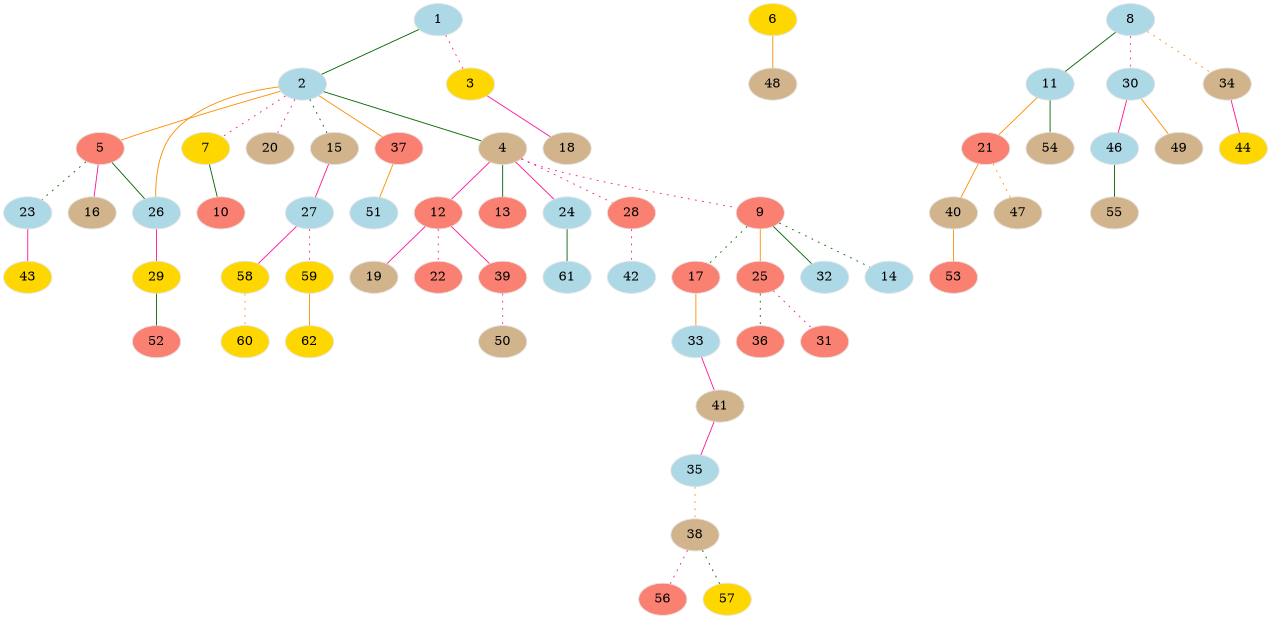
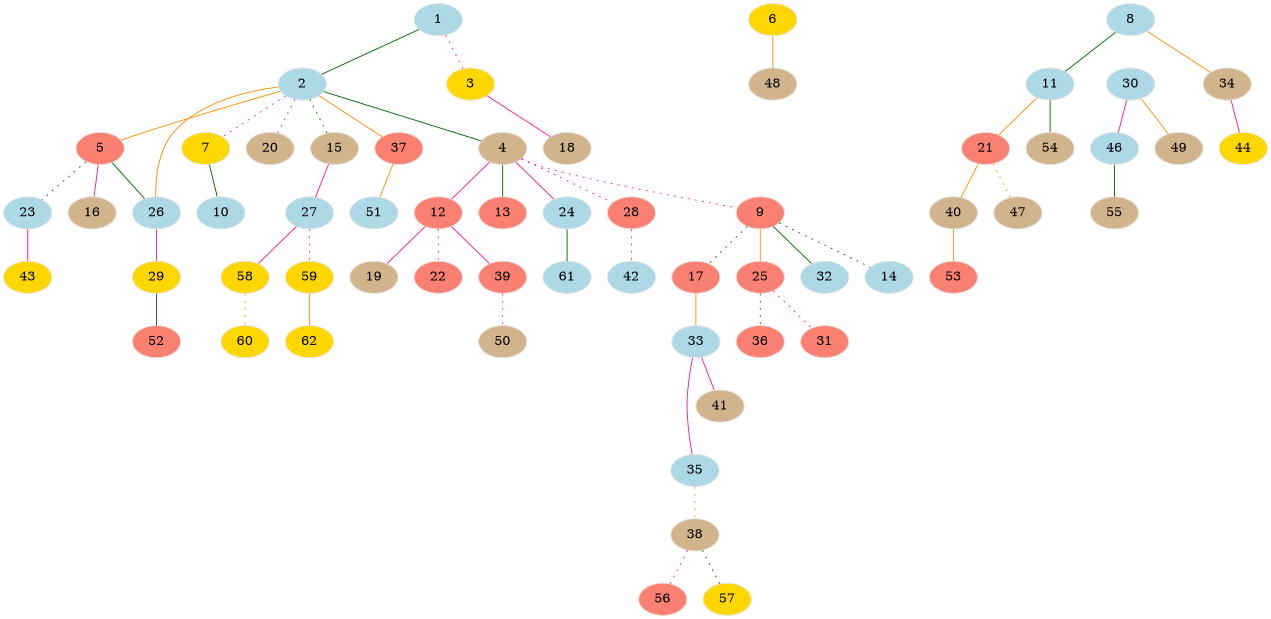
(1131, 52) -> none
(1179, 52) -> (1179, 52)
(221, 213) -> (221, 213)
(707, 438) -> (687, 406)
